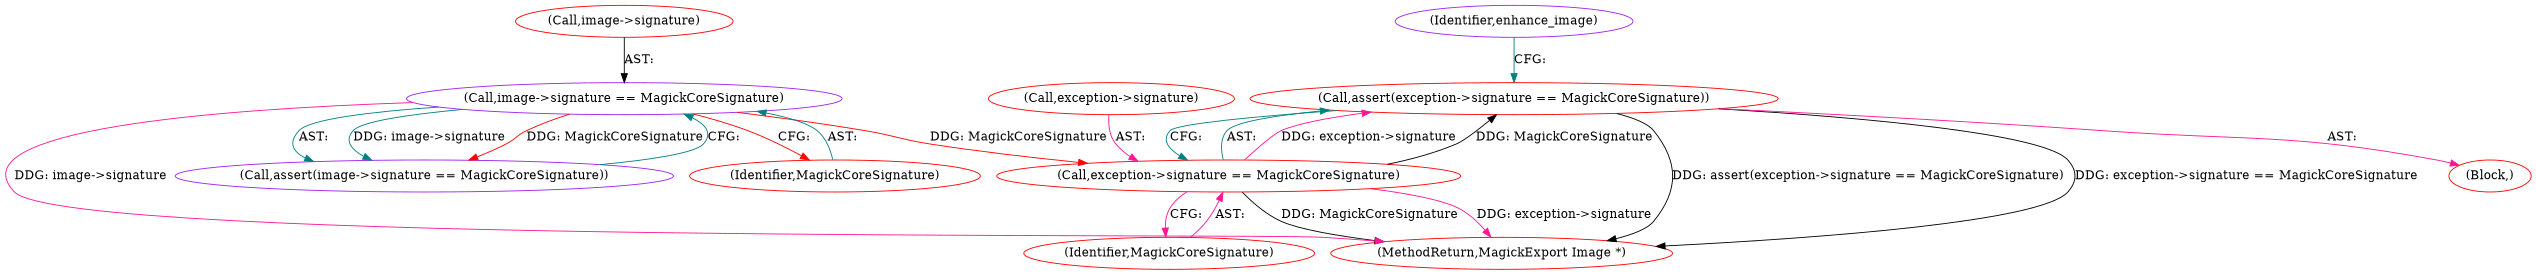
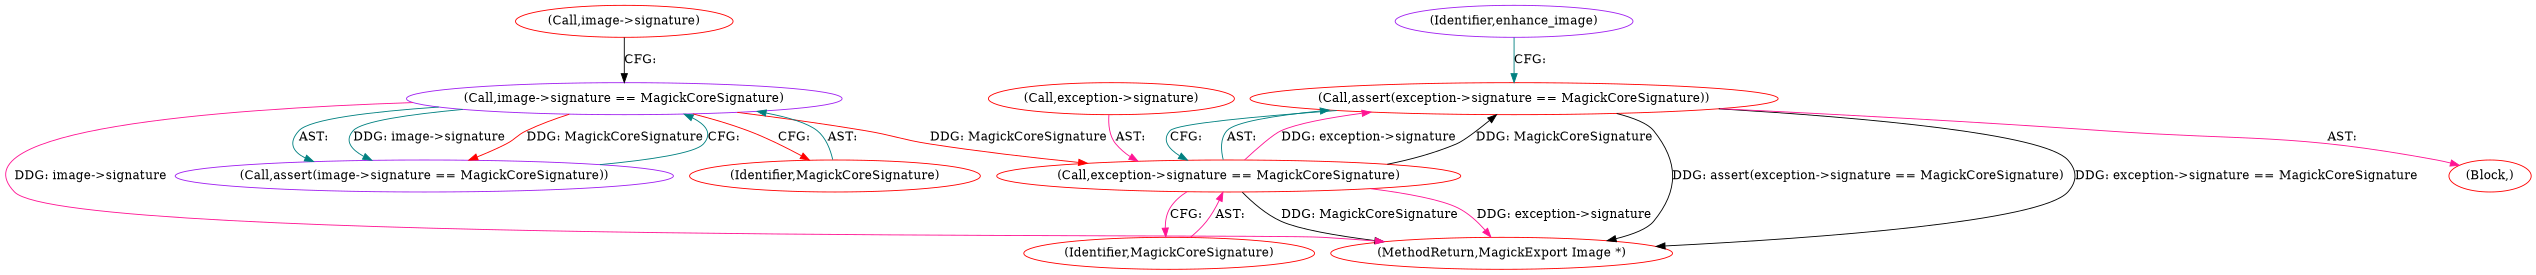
(641, 60) -> (643, 60)
